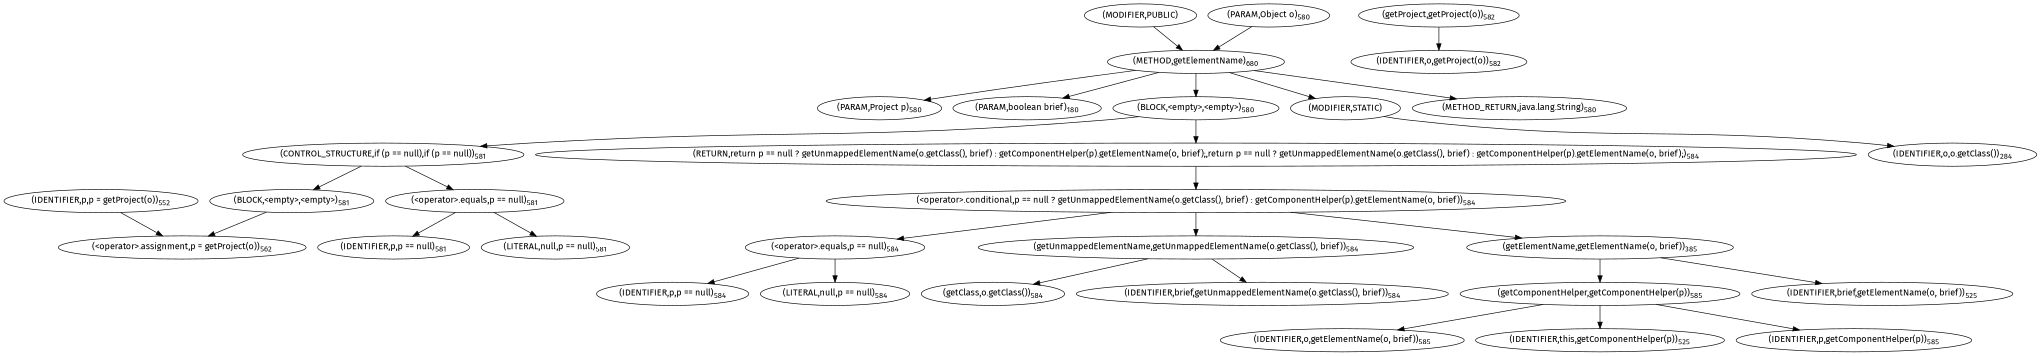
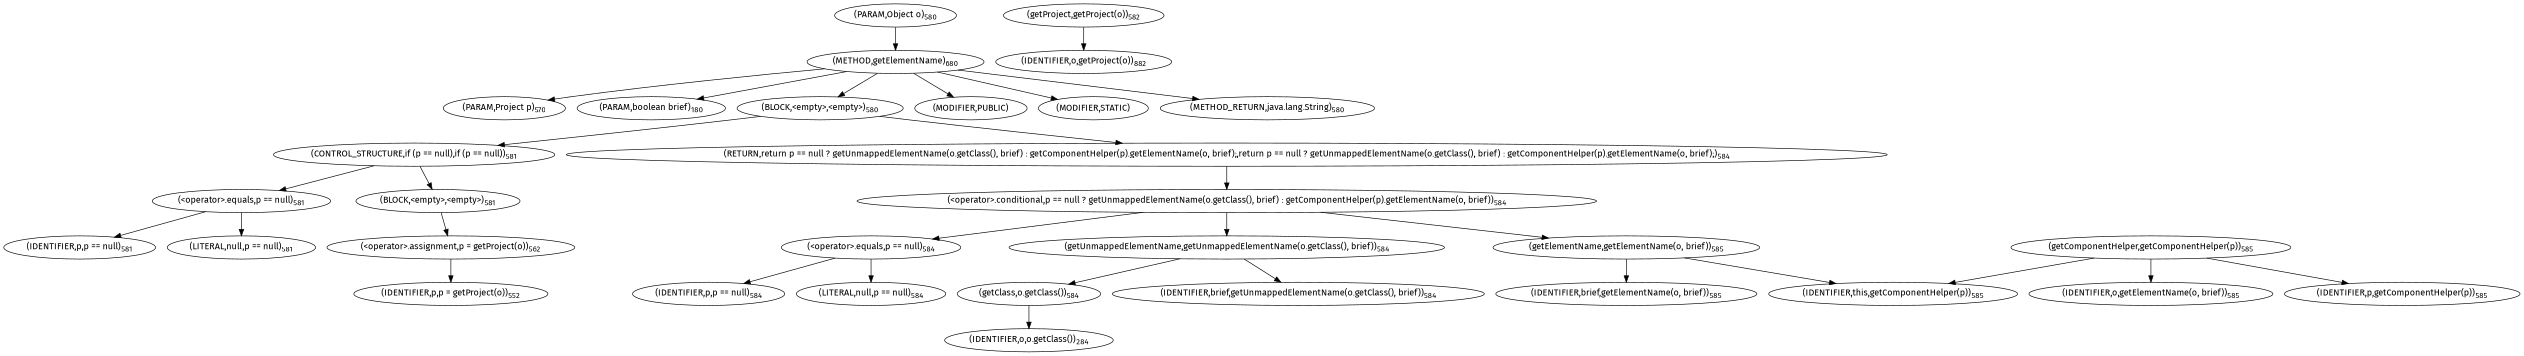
(1166, 36) -> (931, 84)
(1495, 61) -> (1140, 61)
(916, 107) -> (540, 107)
(1635, 134) -> (1029, 314)
(139, 223) -> (451, 268)
(1691, 246) -> (1718, 246)
(1600, 268) -> (1757, 270)
(1972, 293) -> (1716, 293)
(1684, 339) -> (1978, 293)
